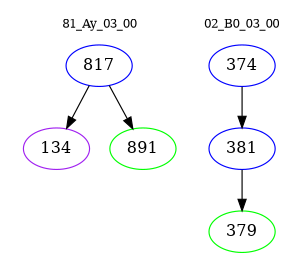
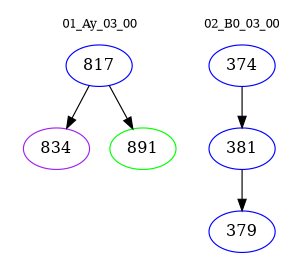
(100, 25) -> (100, 25)
(56, 149) -> (56, 149)
(242, 232) -> (242, 232)
